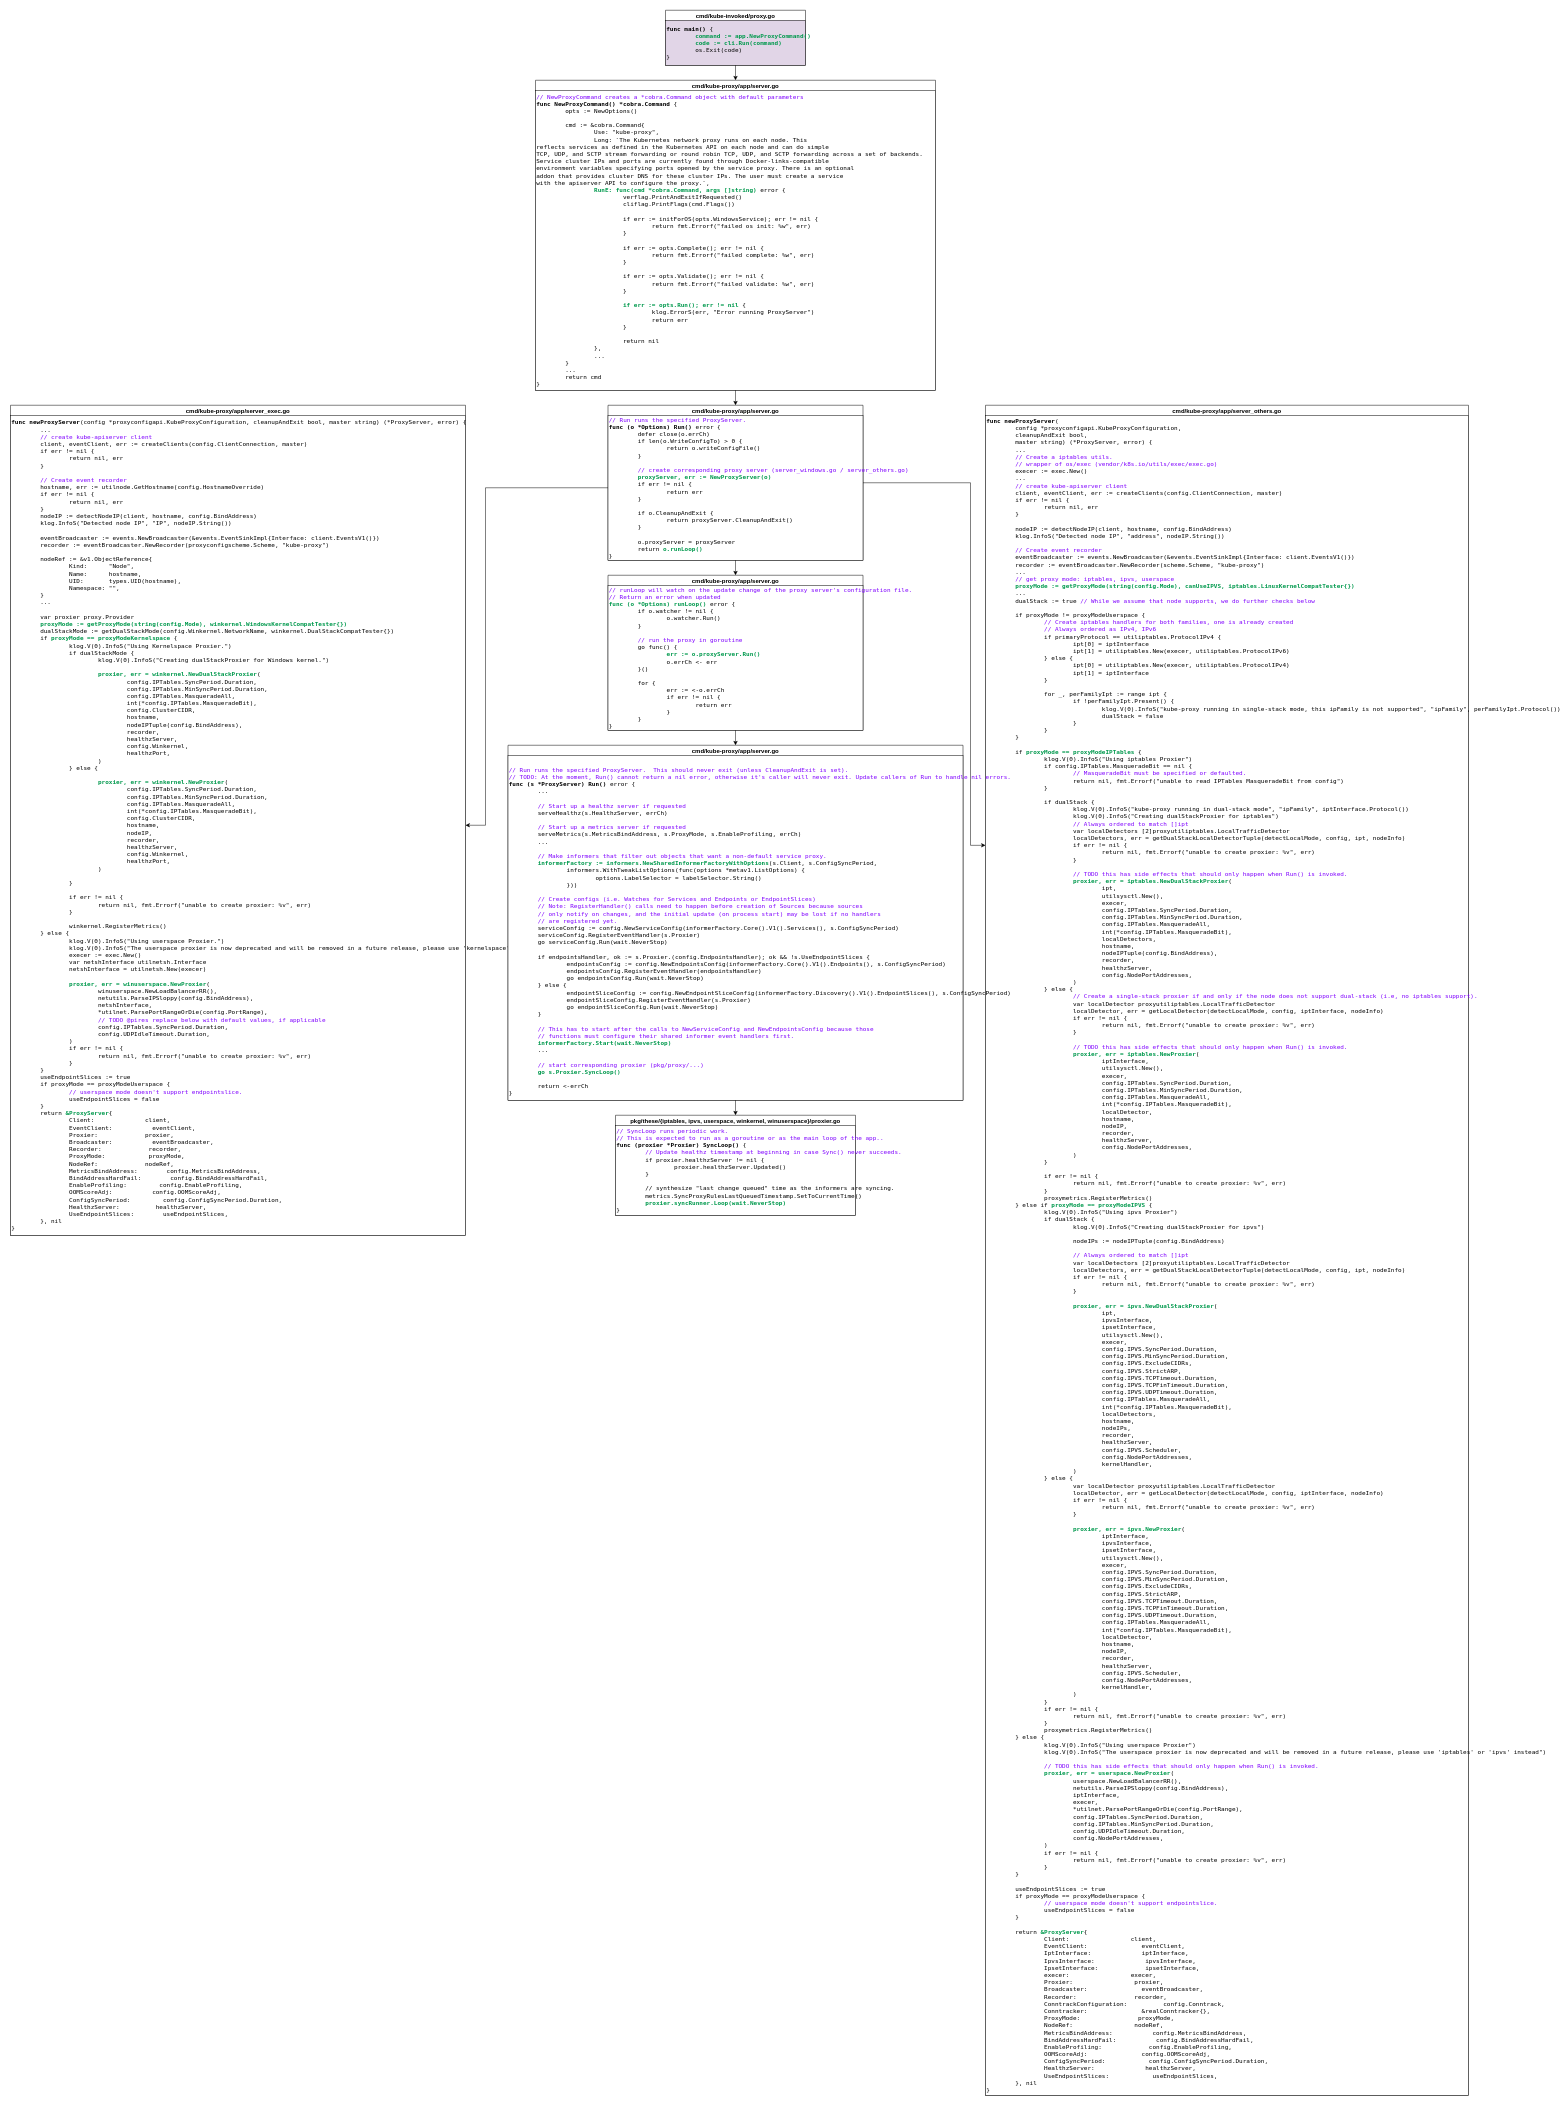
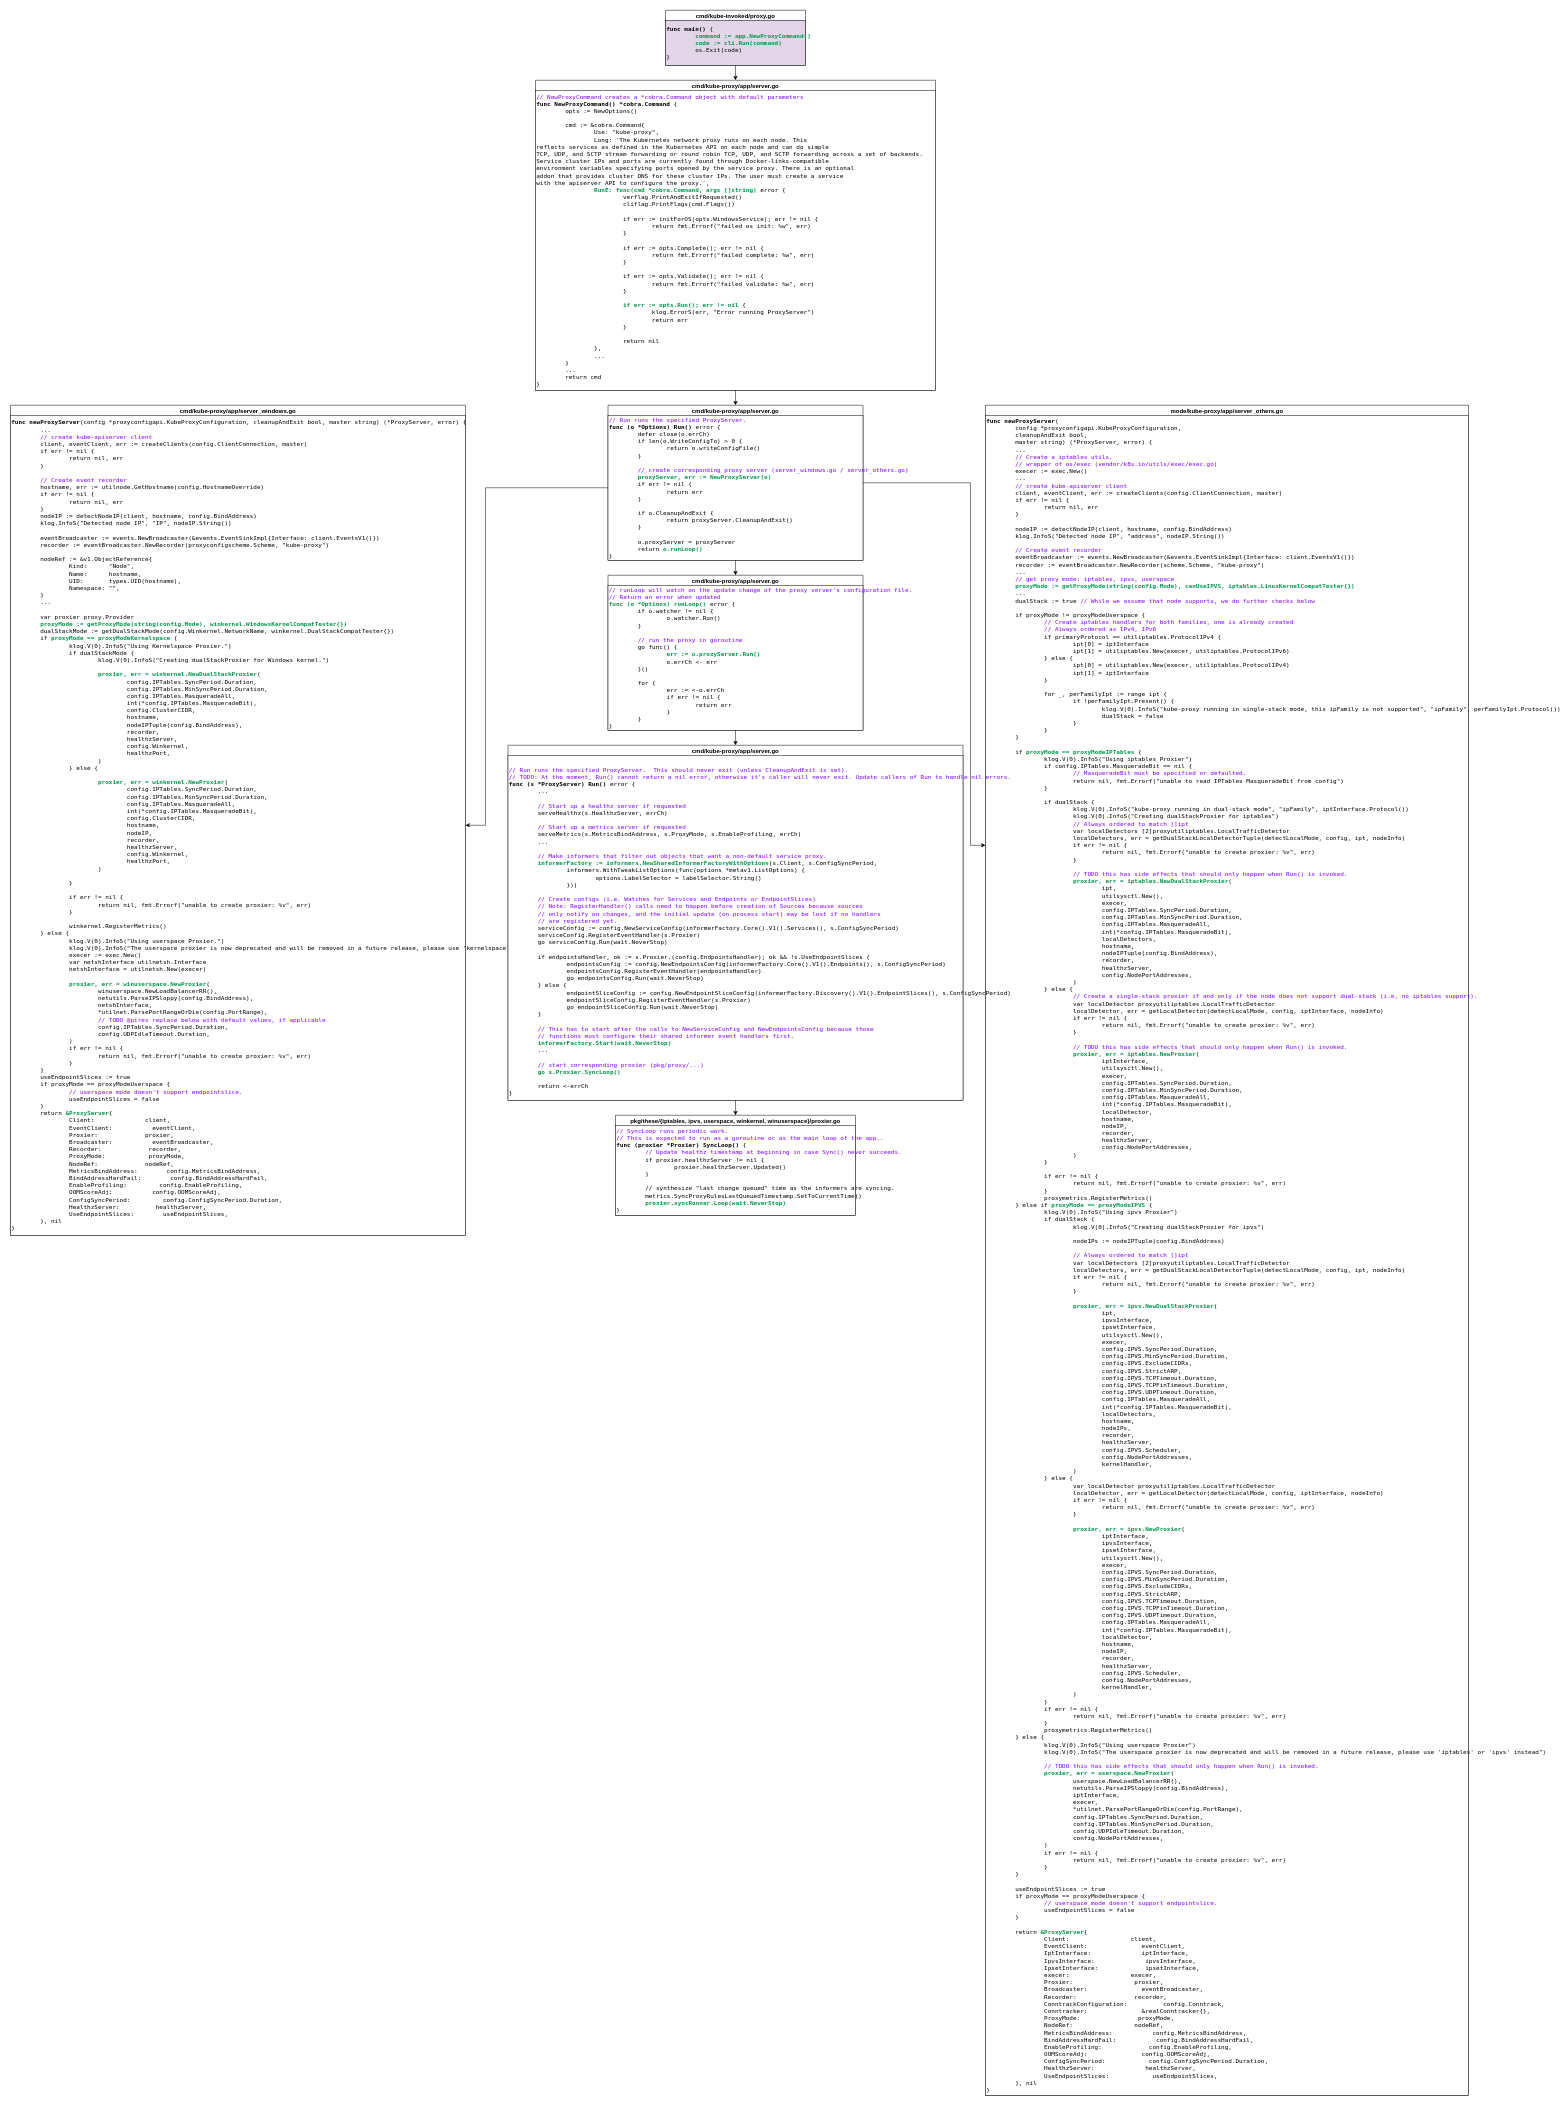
(238, 411) -> (238, 411)
(1227, 411) -> (1227, 411)
